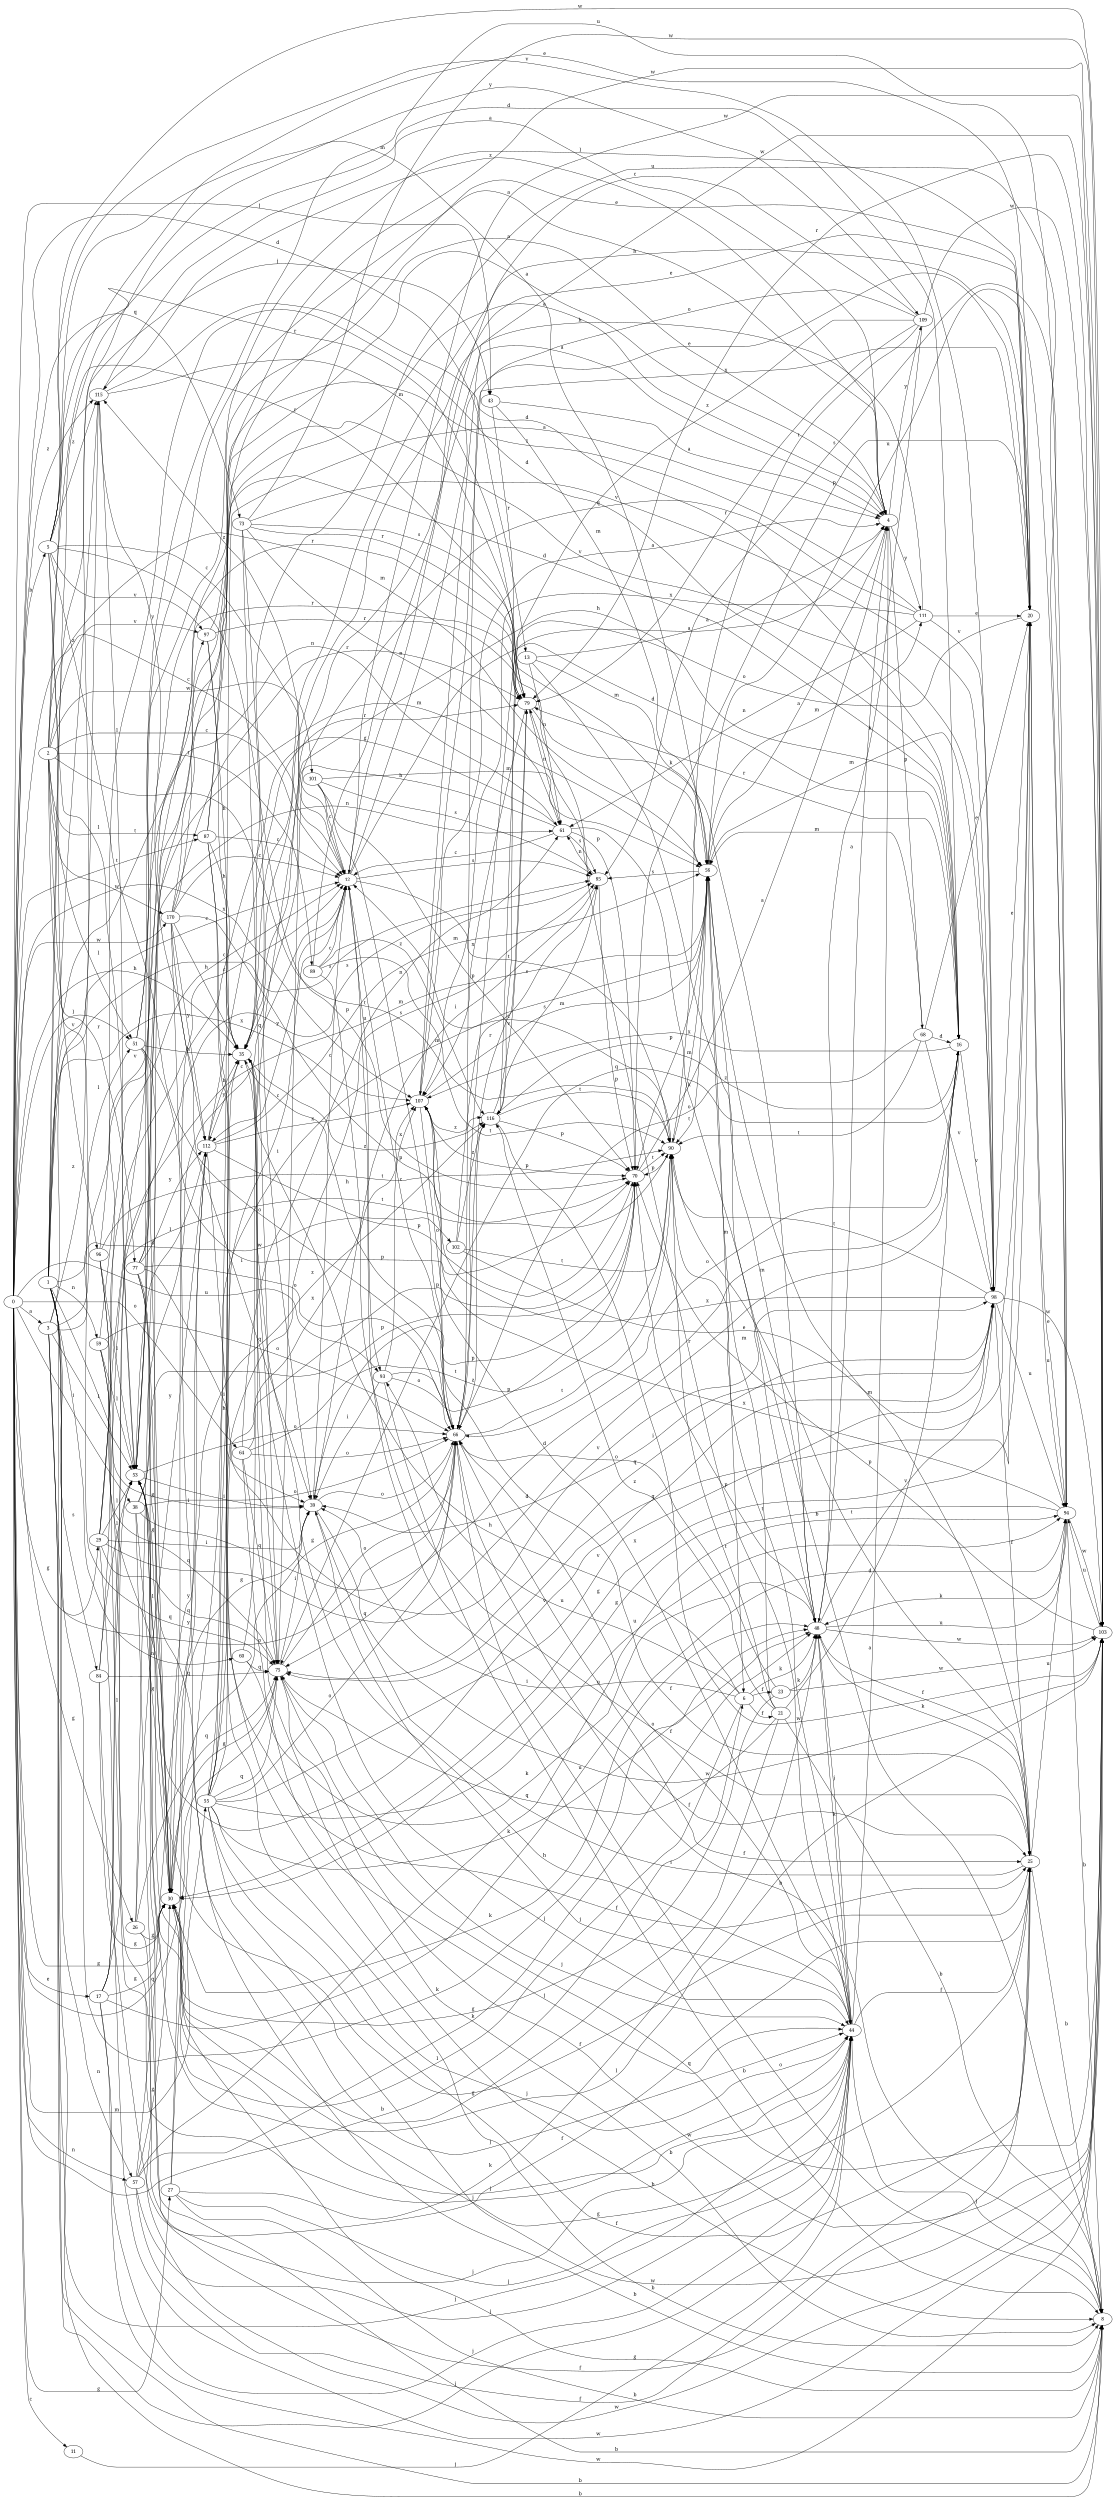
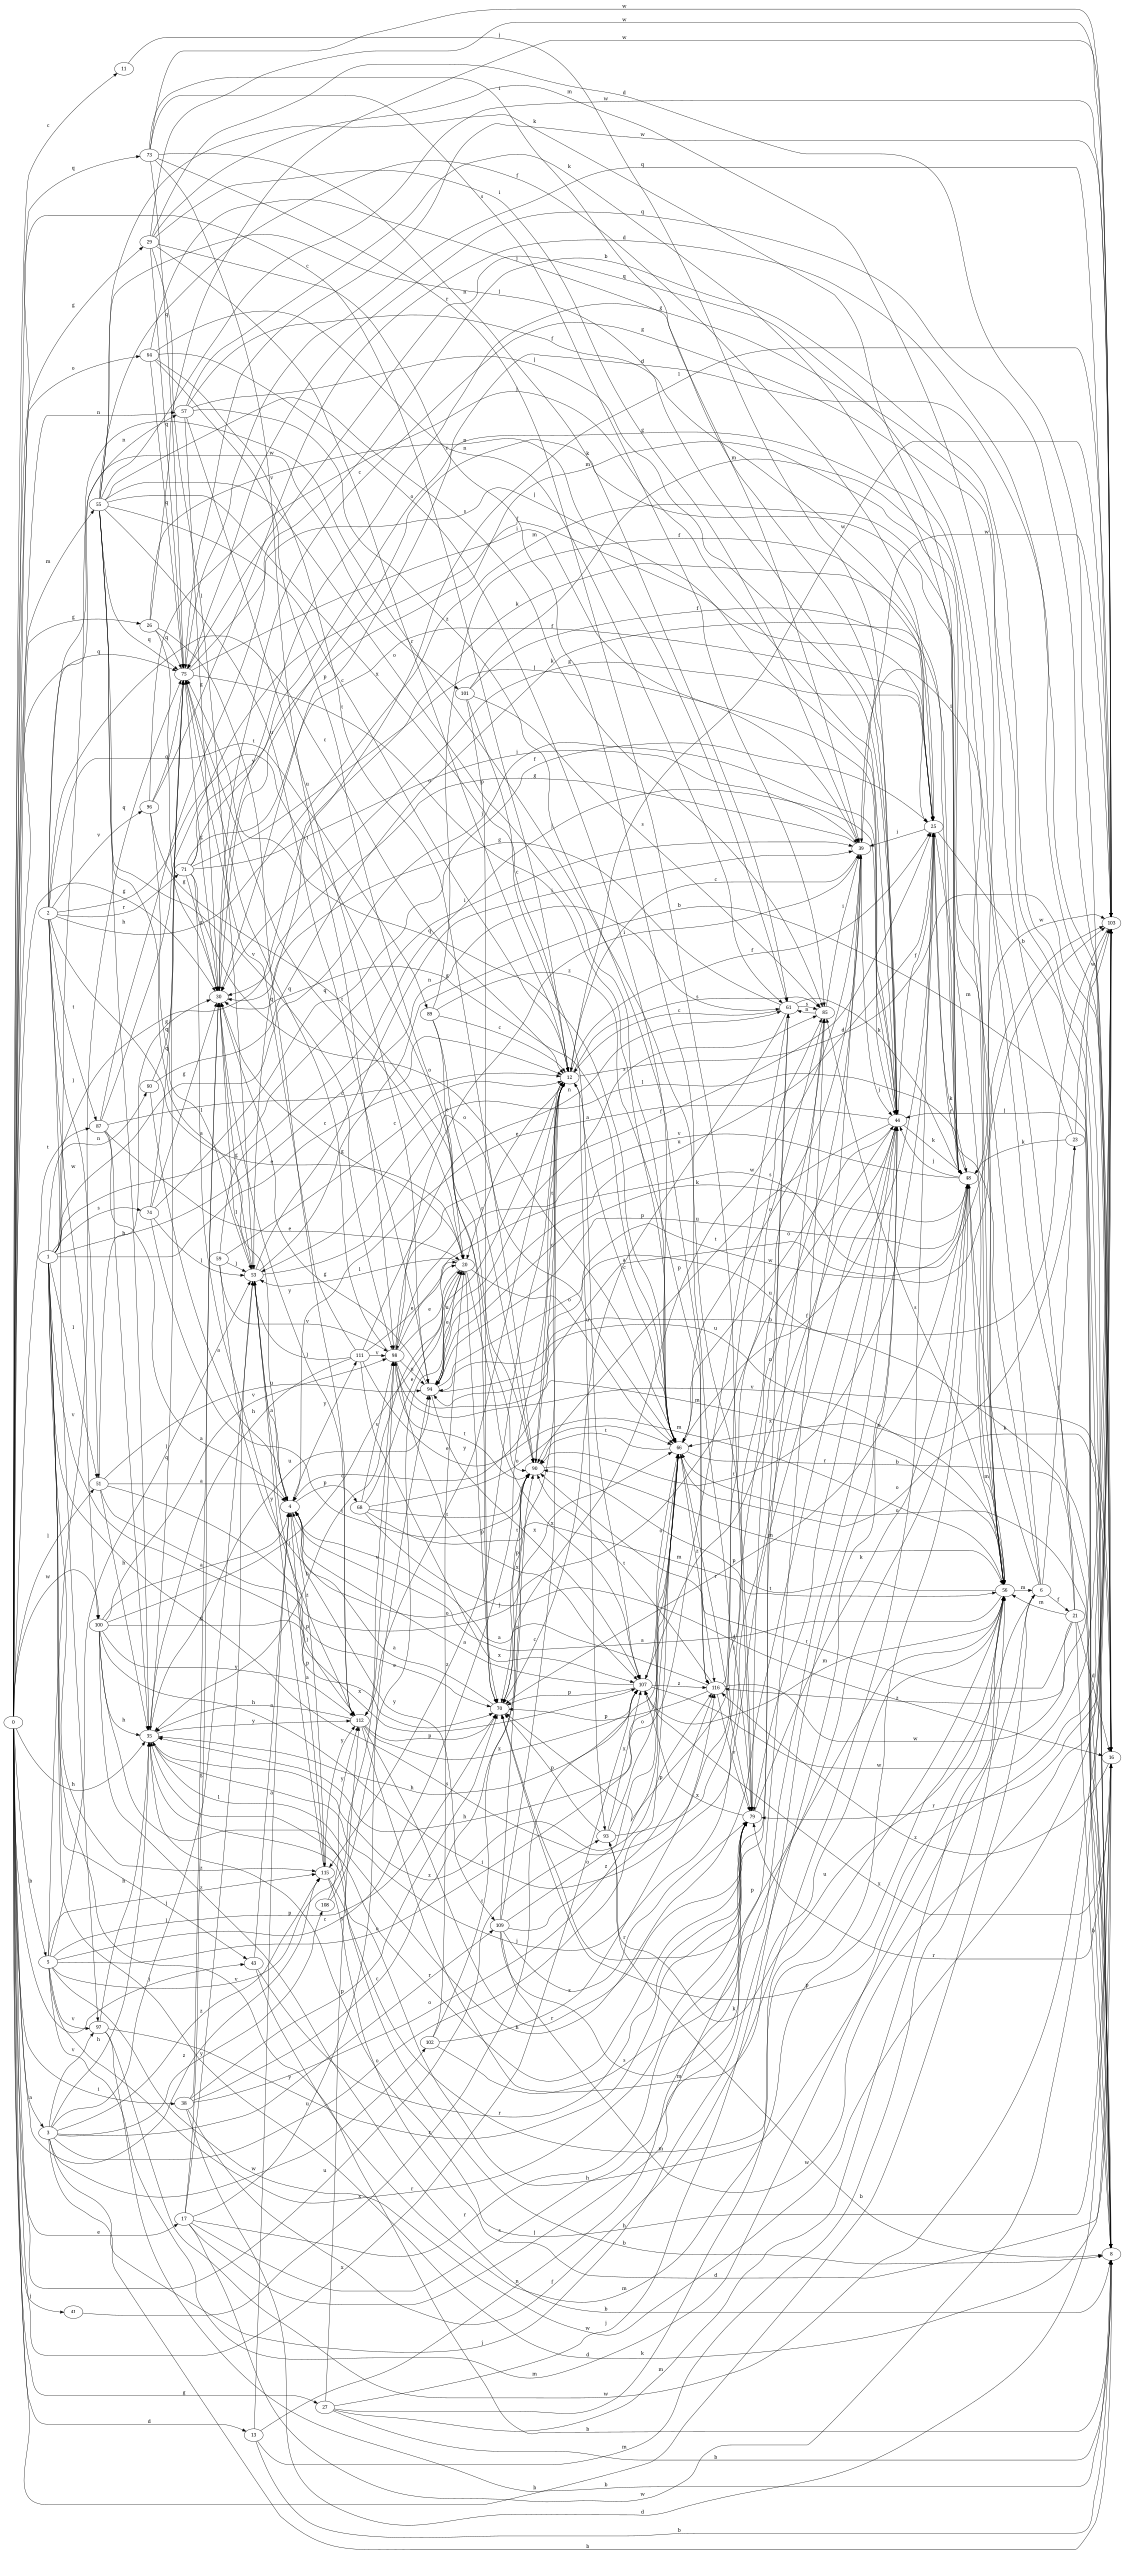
(792, 729) -> (674, 1431)
(170, 917) -> (99, 1625)
(135, 1268) -> (184, 870)
(77, 1299) -> none
(99, 1676) -> (149, 1213)
none -> (325, 1905)
none -> (133, 1947)
none -> (73, 2312)
